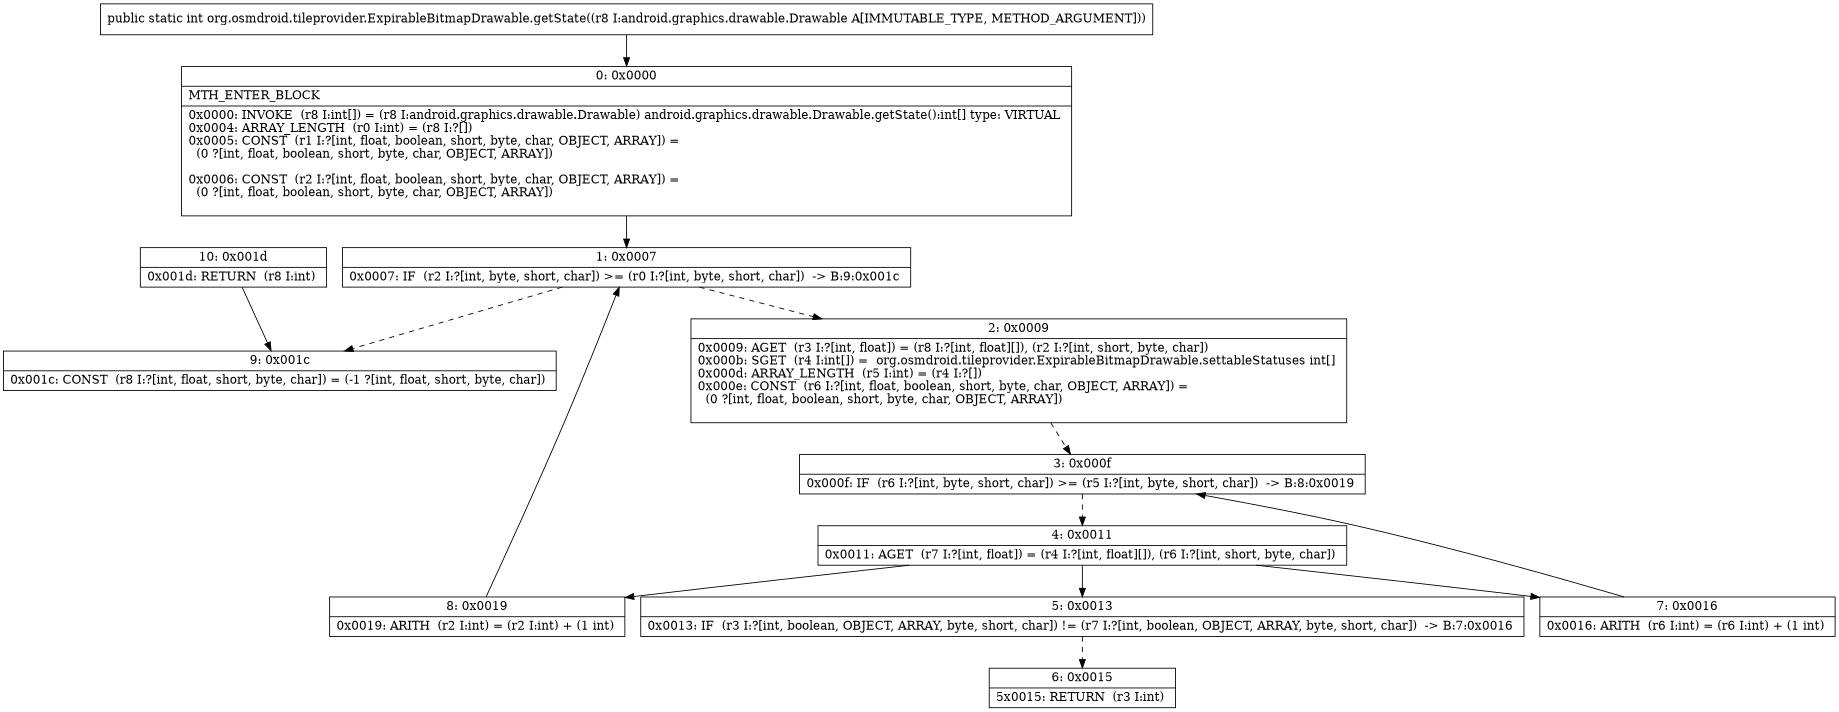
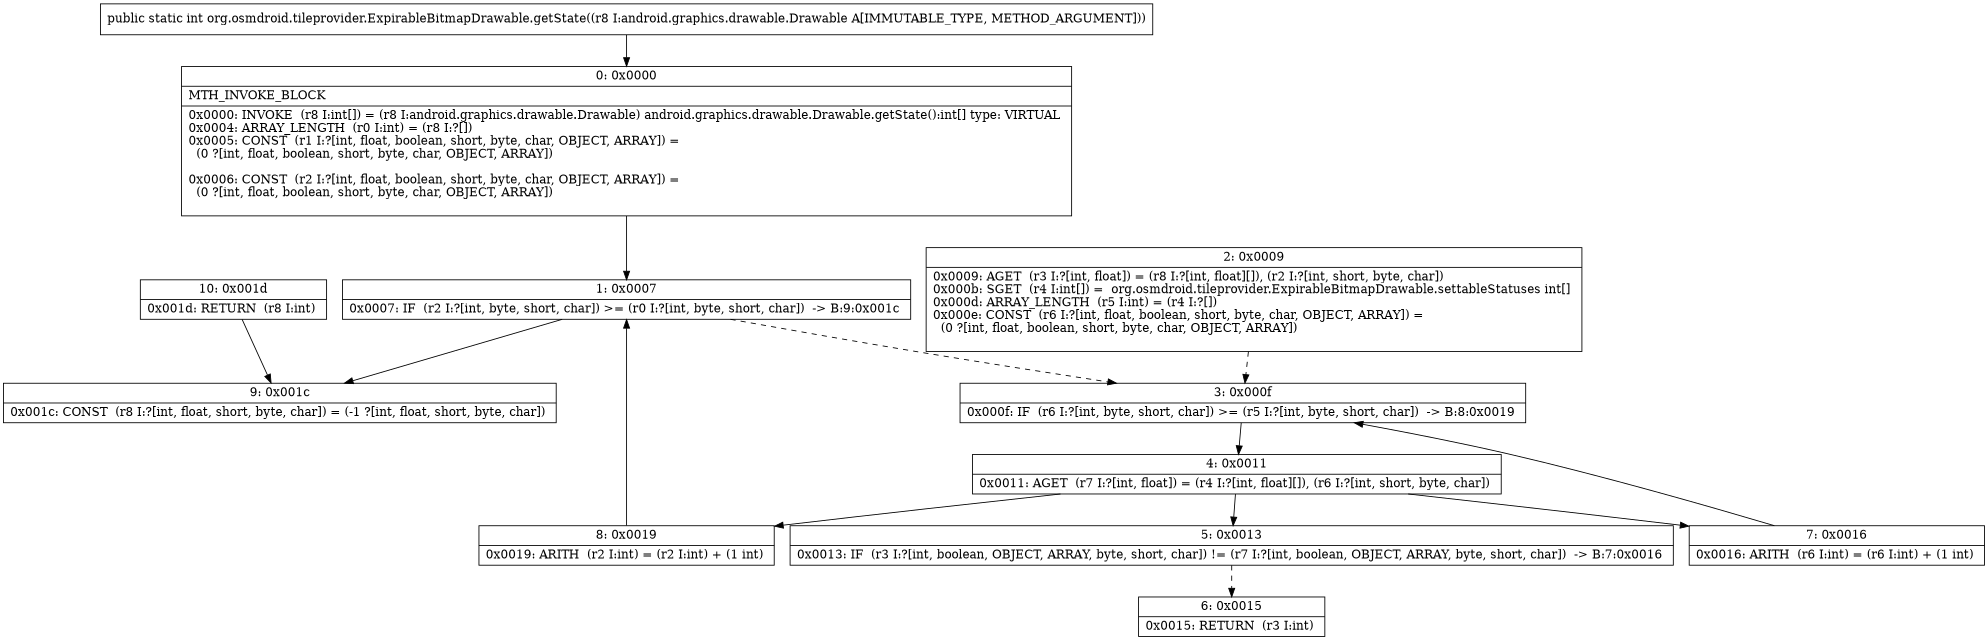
(254, 96) -> (257, 96)
(756, 302) -> (919, 352)
(458, 318) -> (458, 350)
(1082, 506) -> (1240, 434)
(1082, 697) -> (1232, 626)
